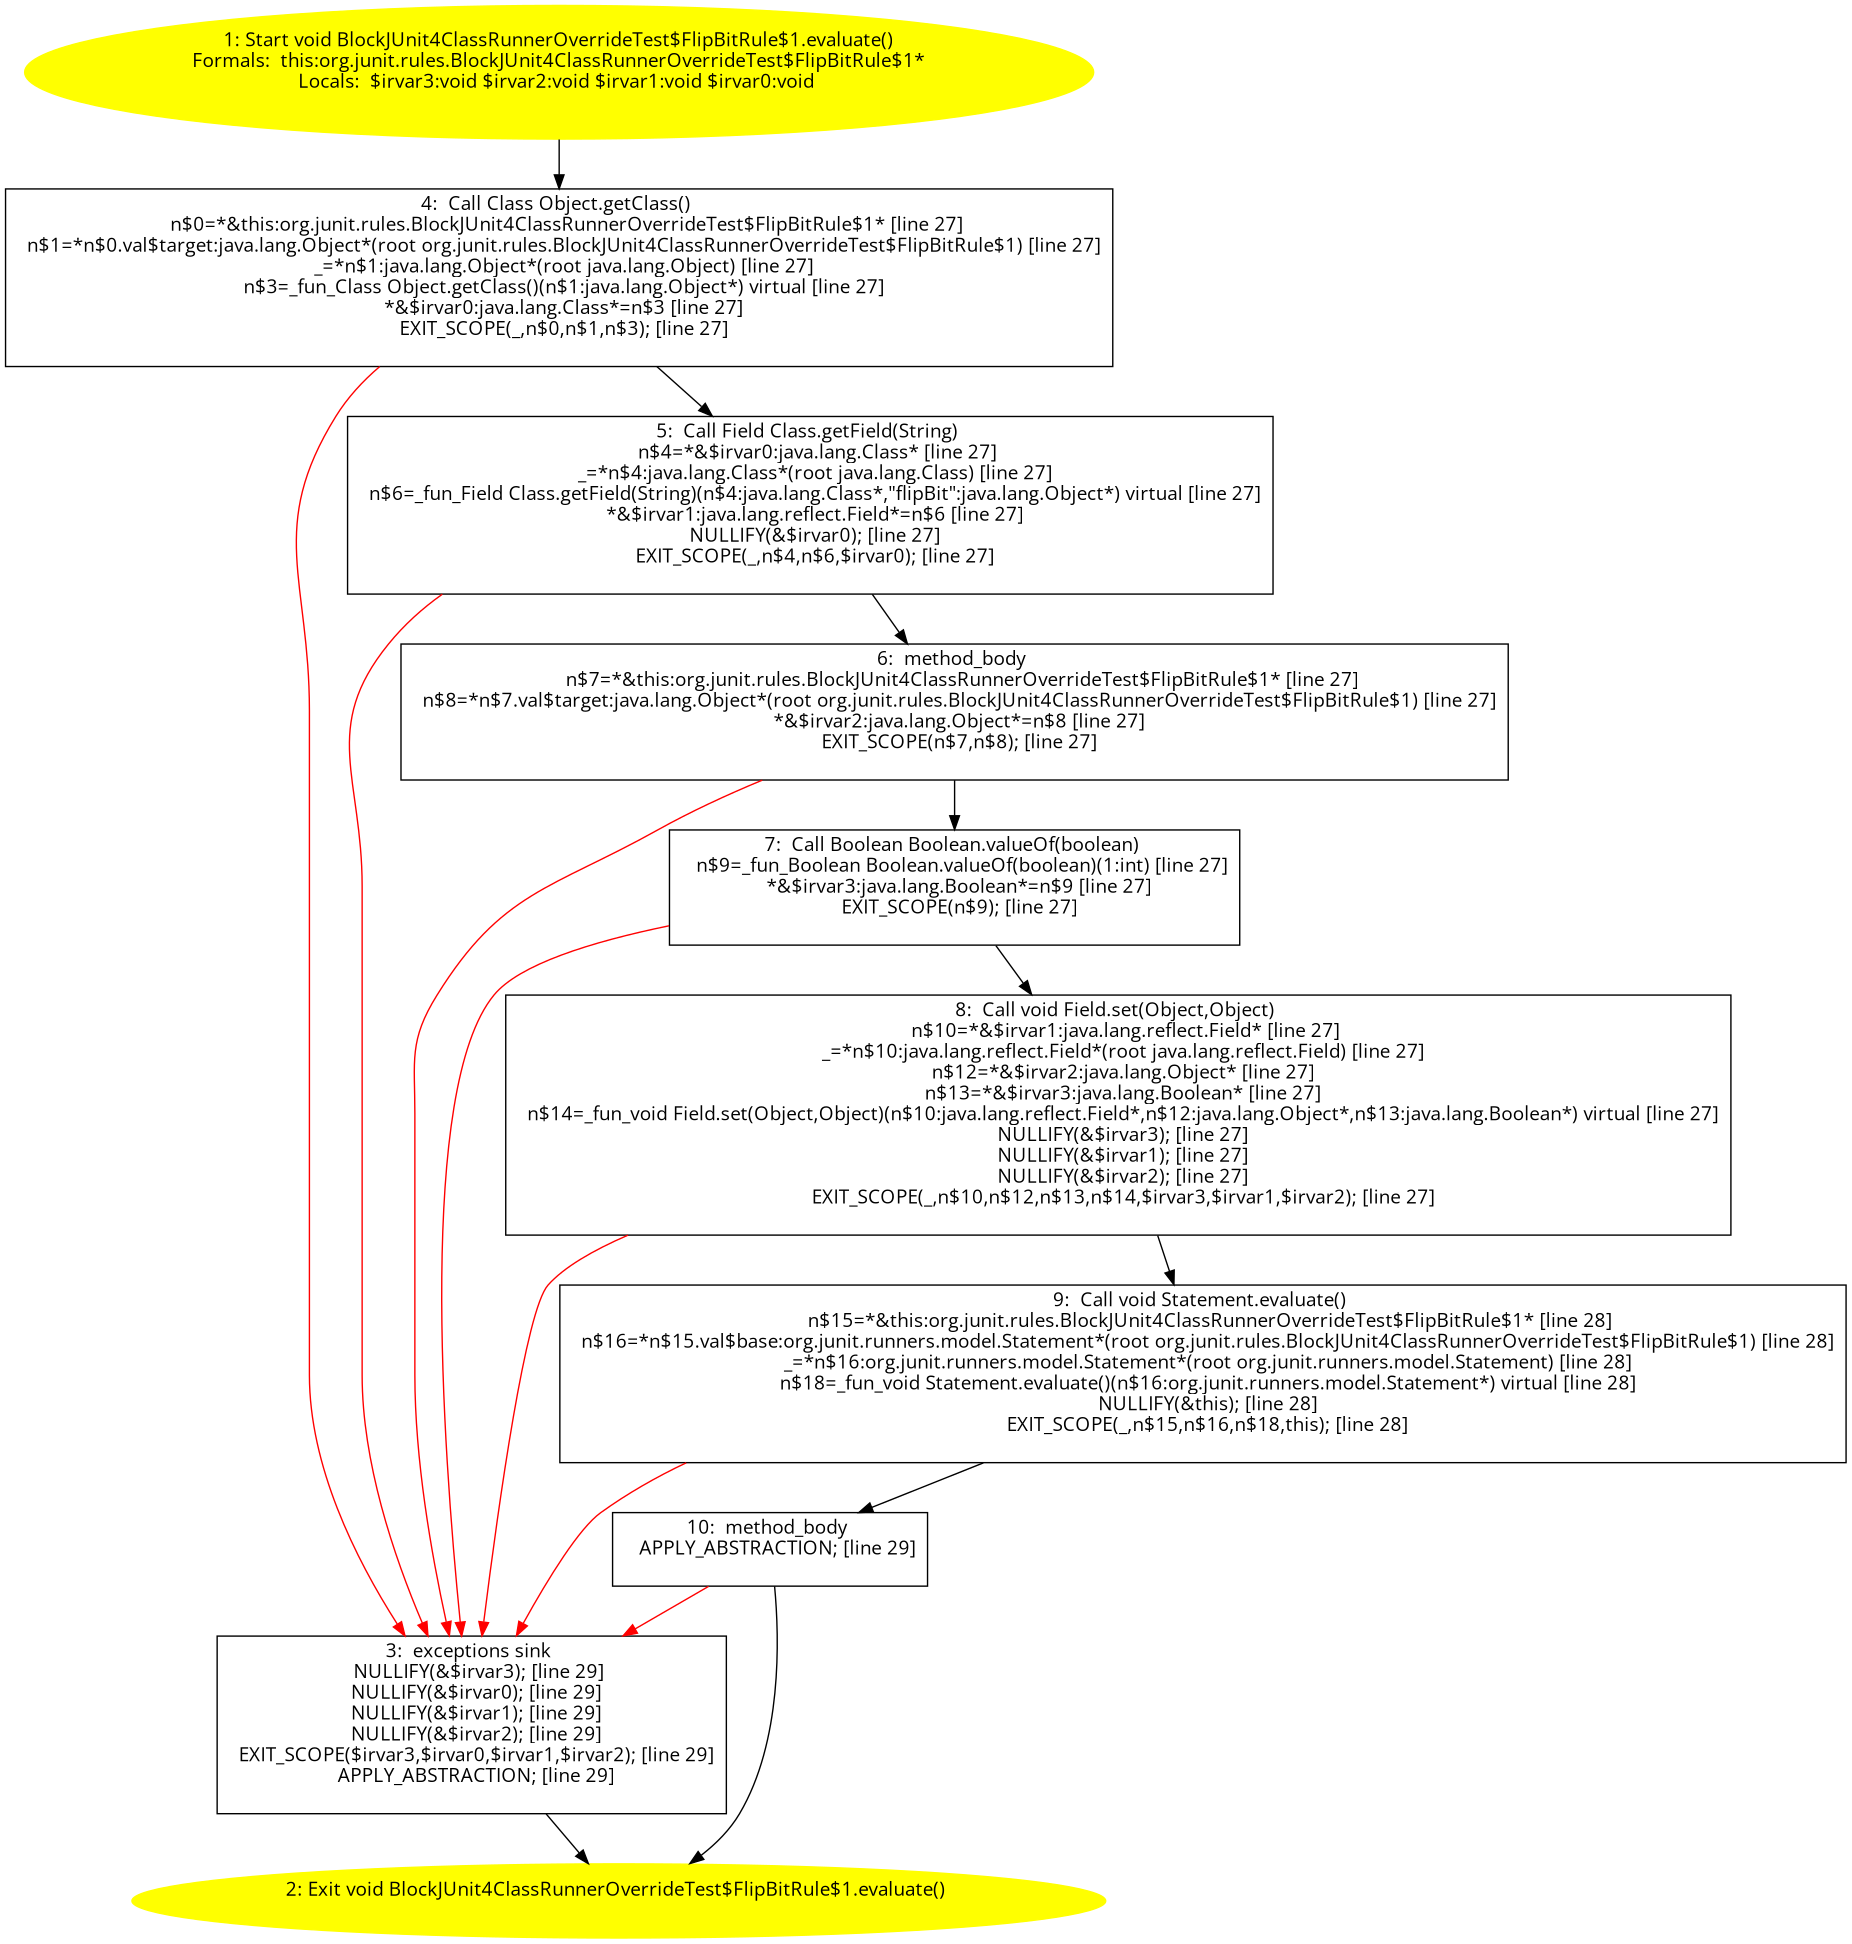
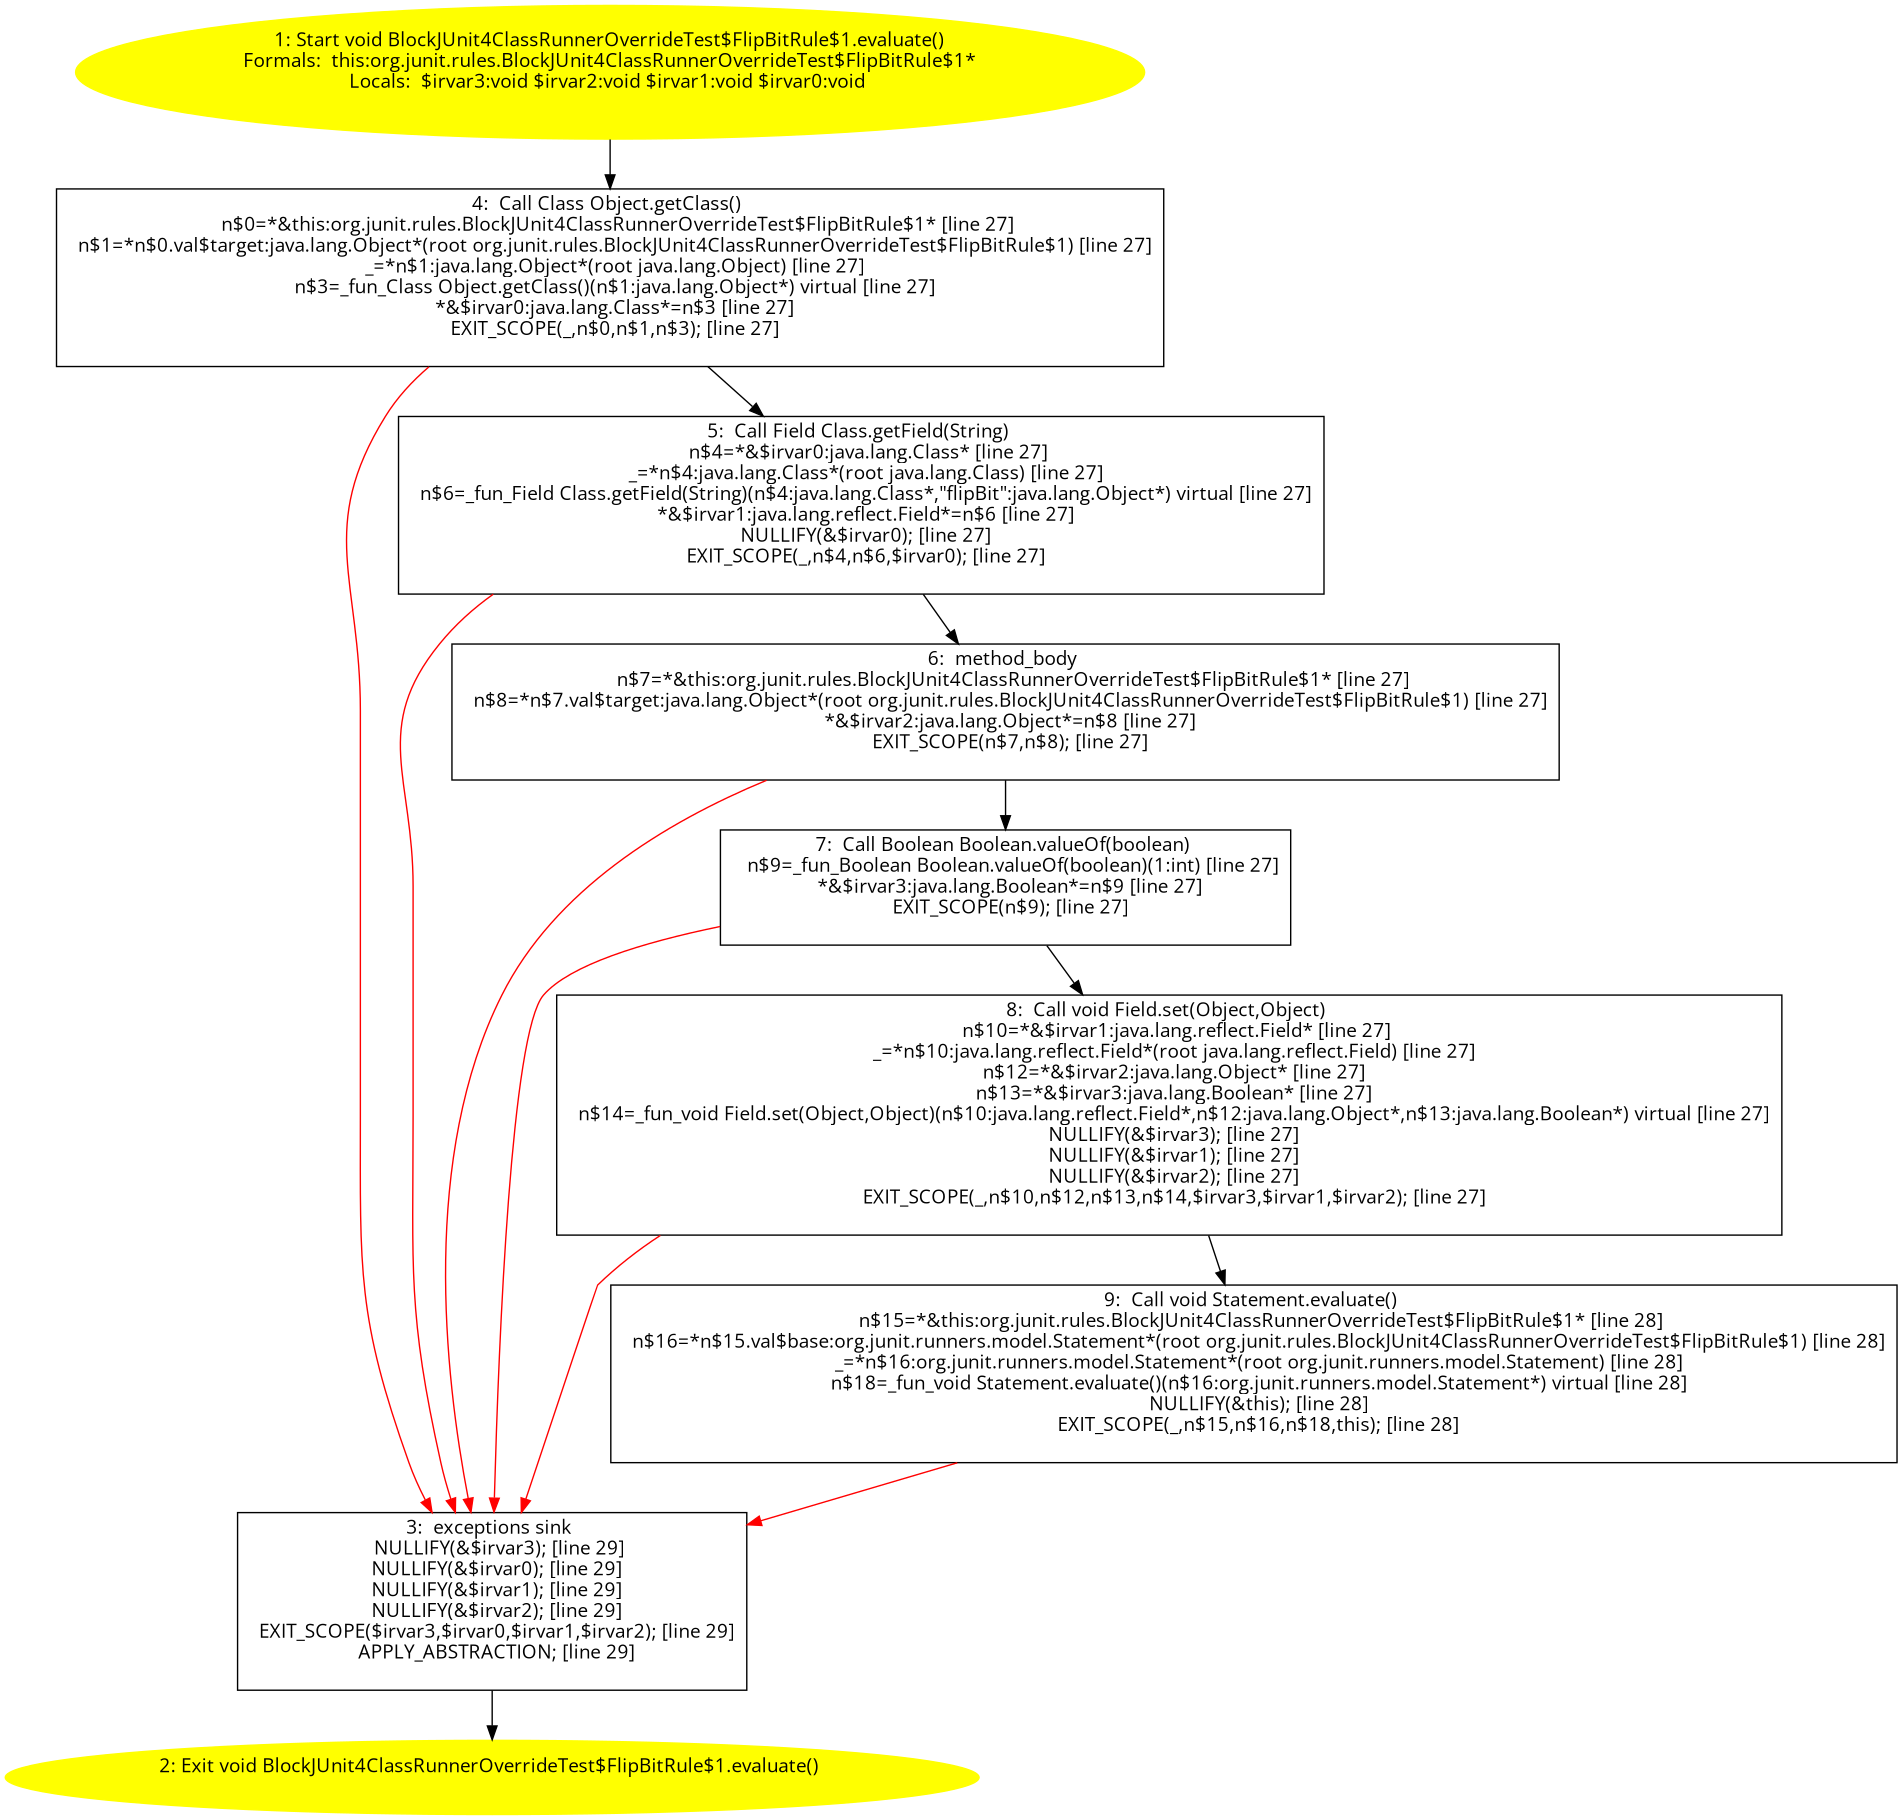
(770, 1549) -> none
